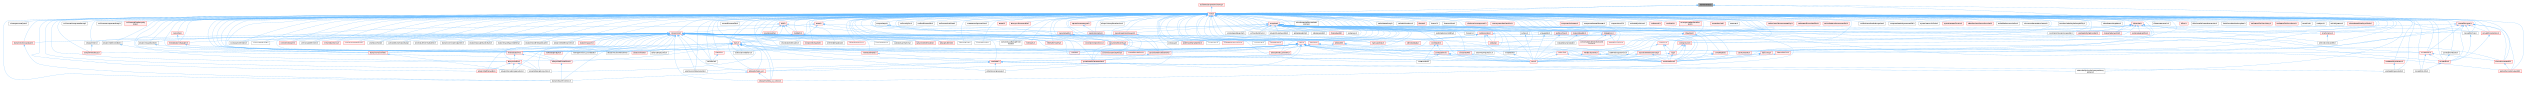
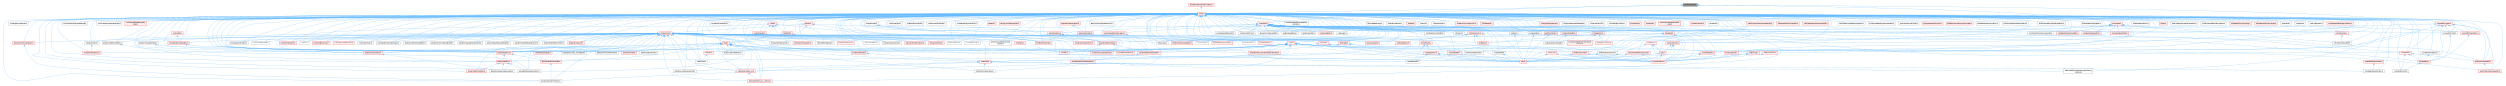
(1503, 24) -> (1487, 24)
(310, 43) -> (304, 43)
(1280, 53) -> (1264, 53)
